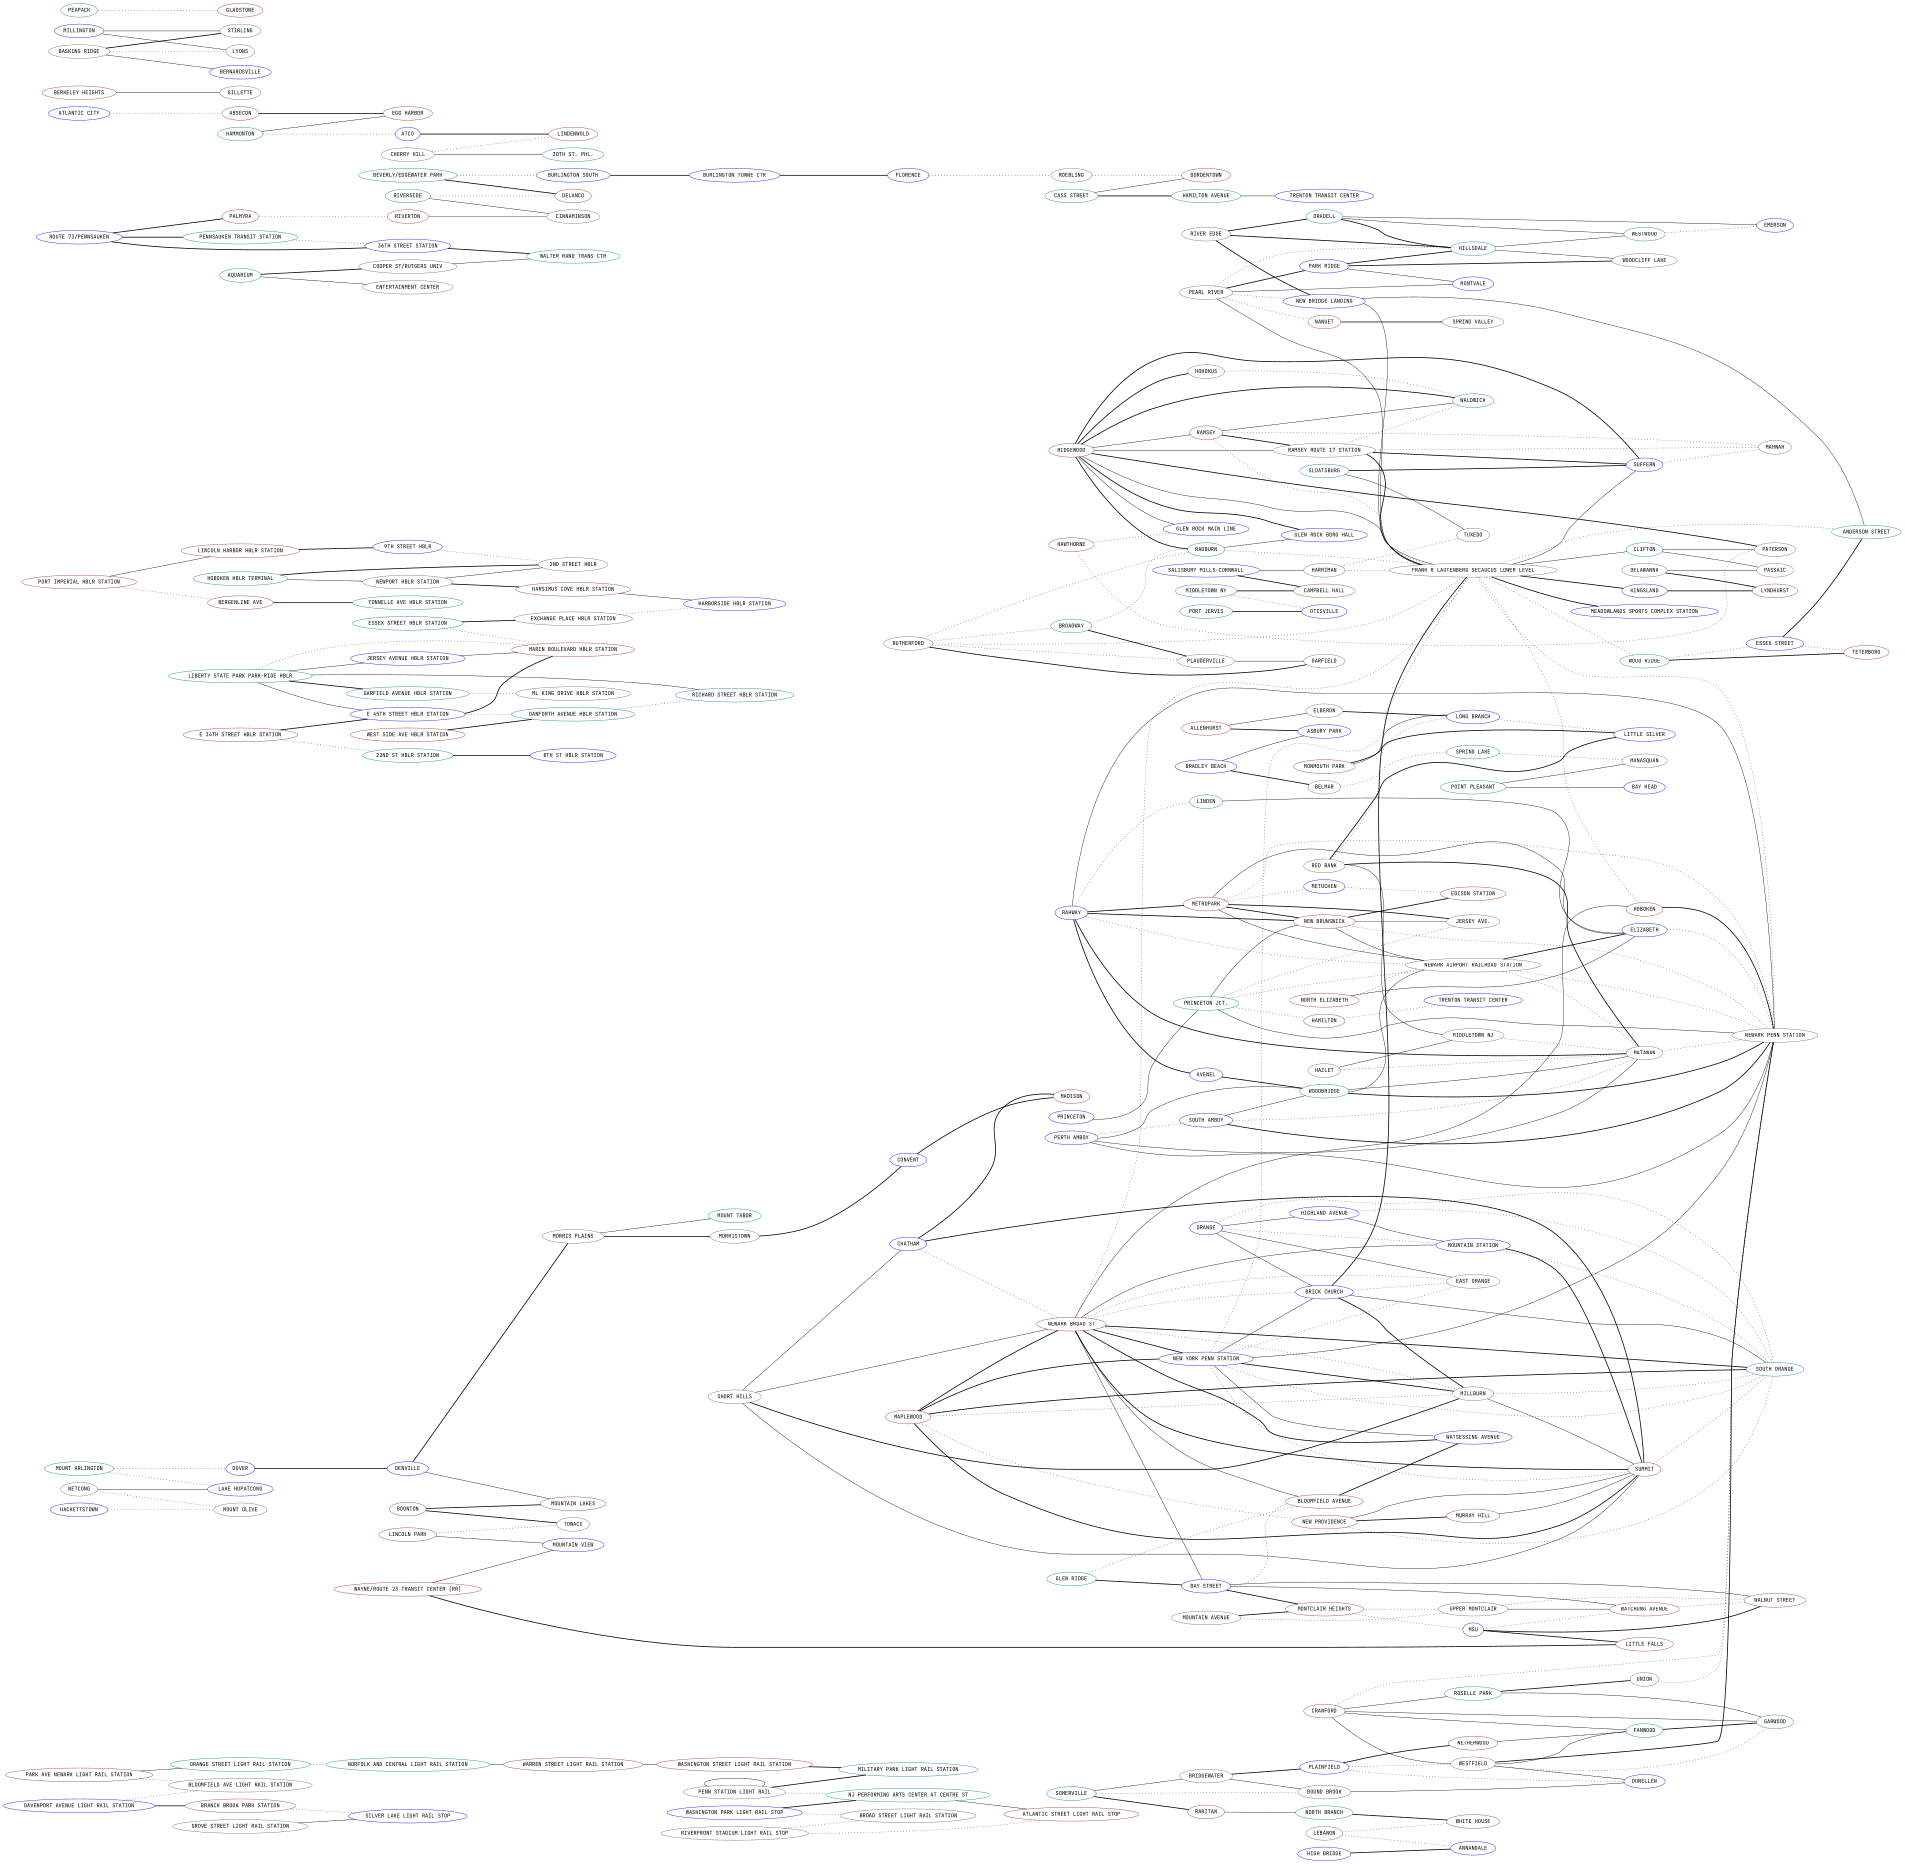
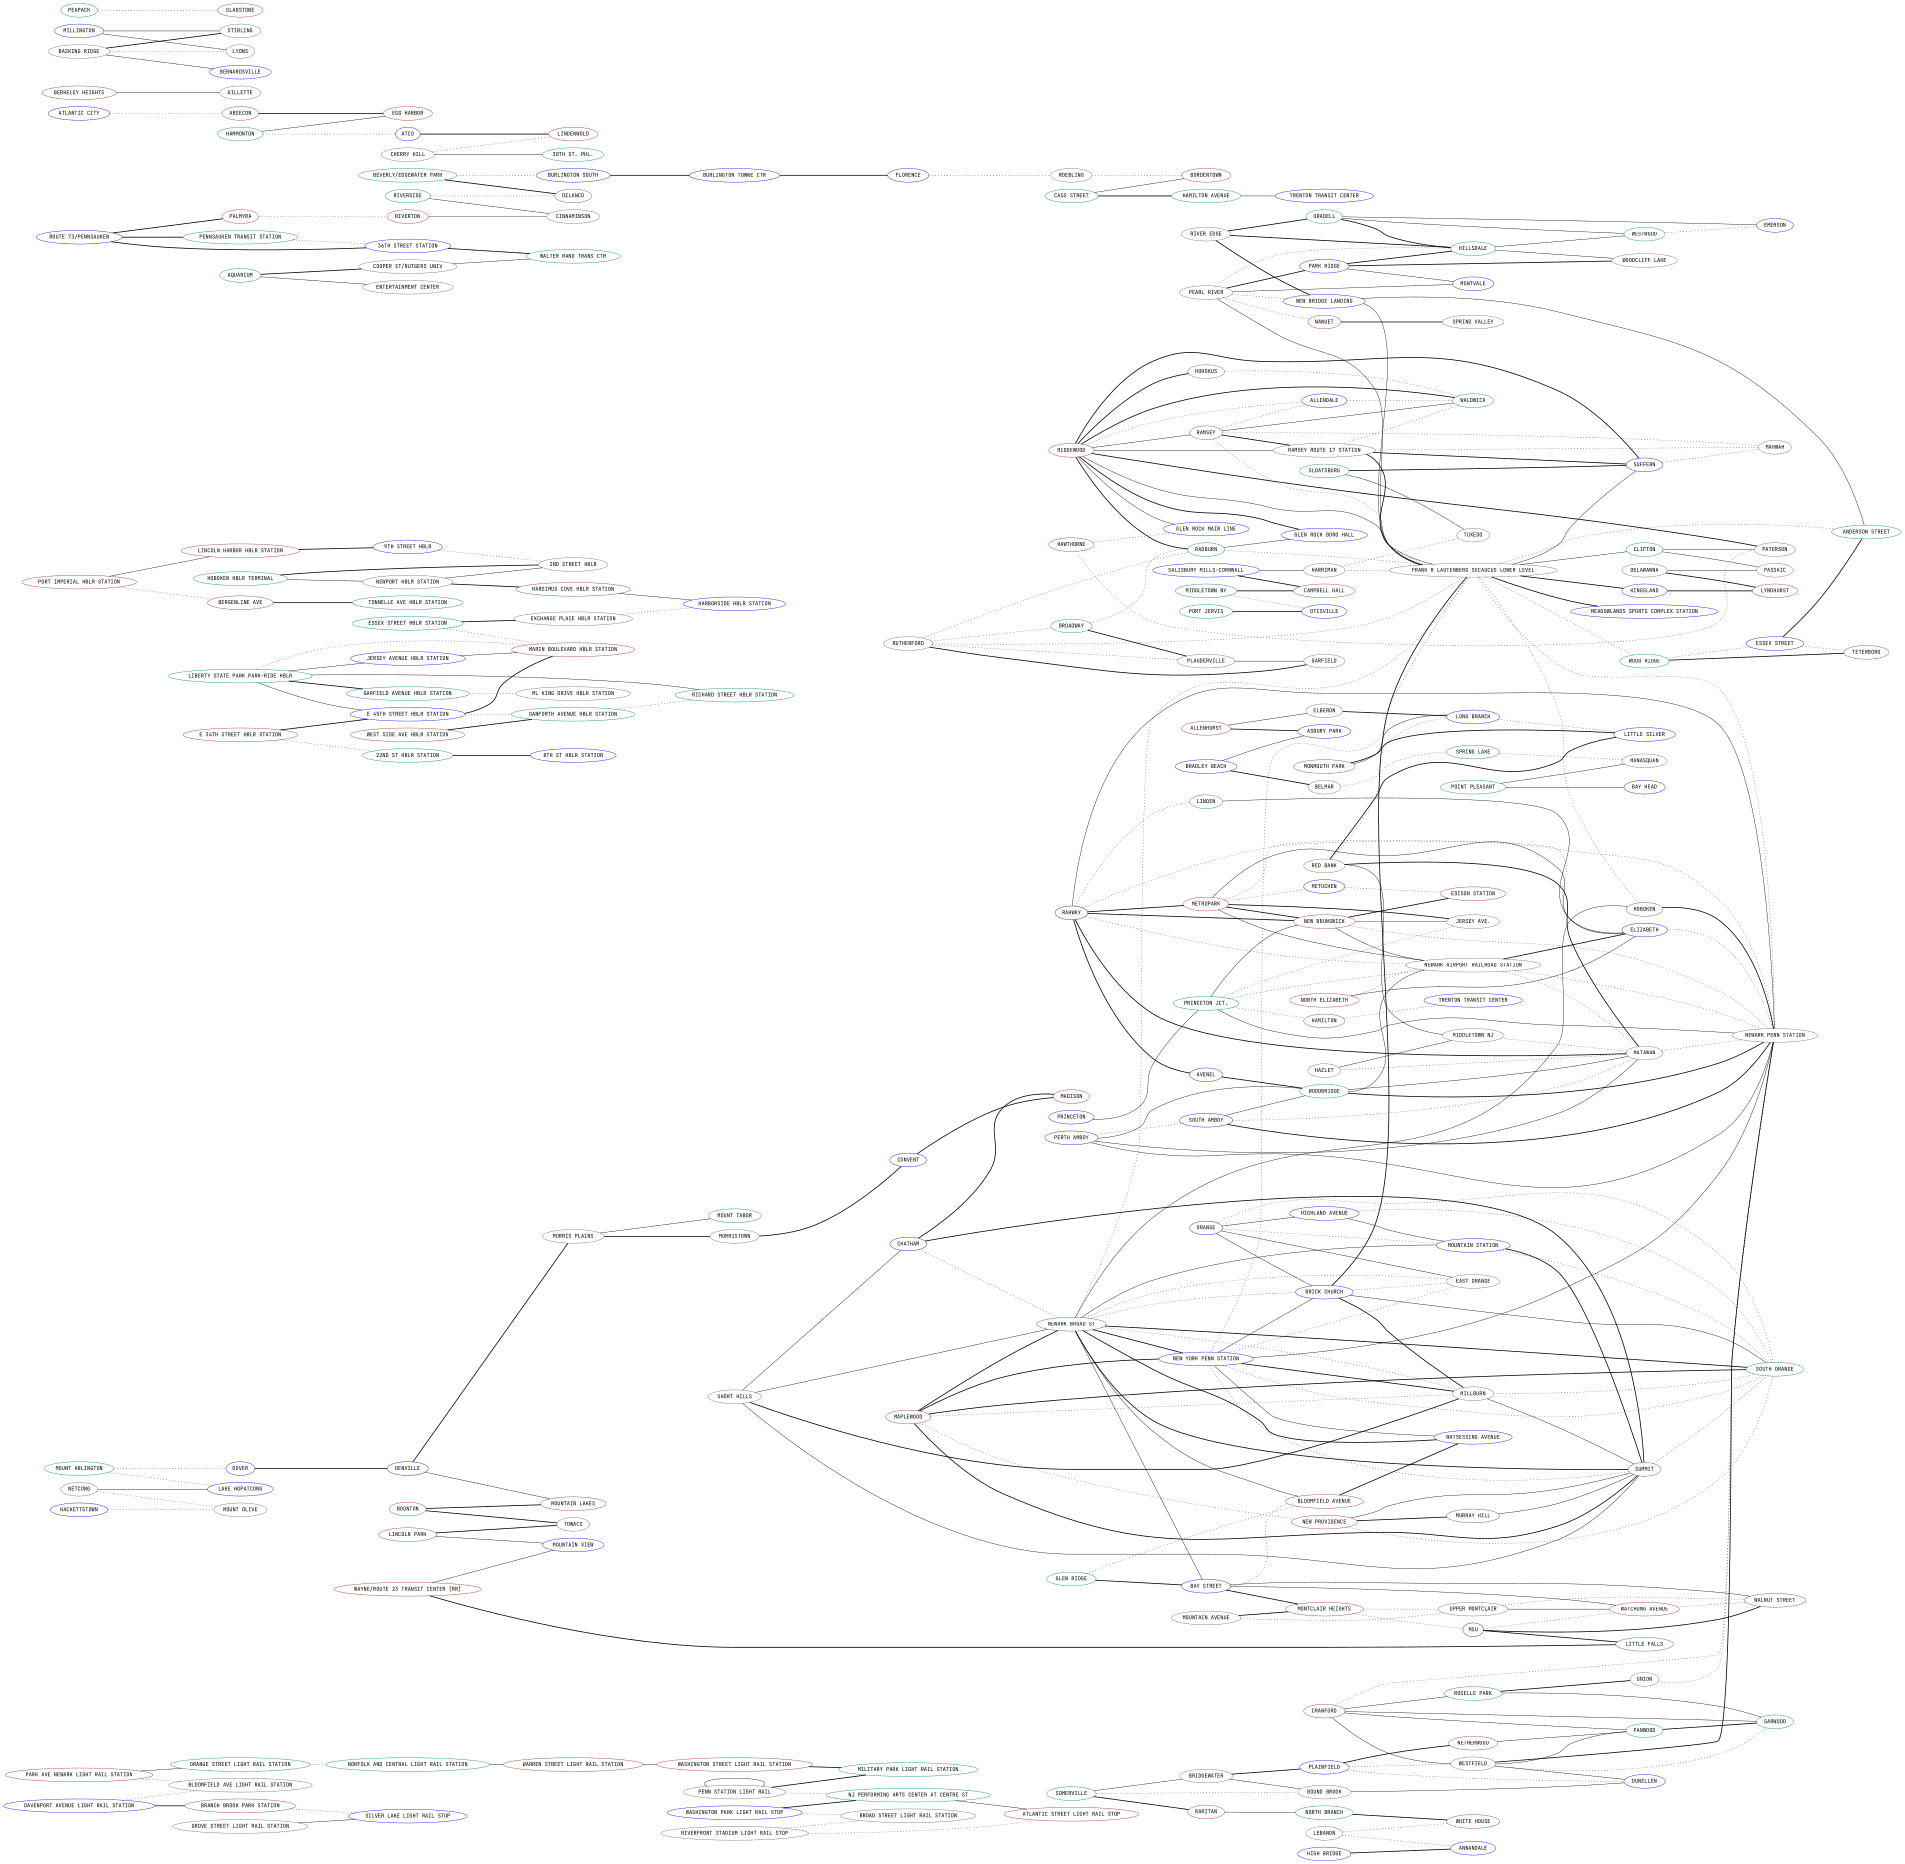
none -> (1324, 401)
none -> (1258, 850)
(496, 1529) -> (496, 1529)
